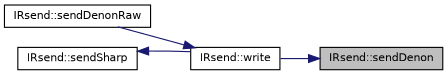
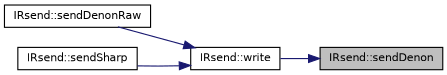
(170, 51) -> (158, 66)
